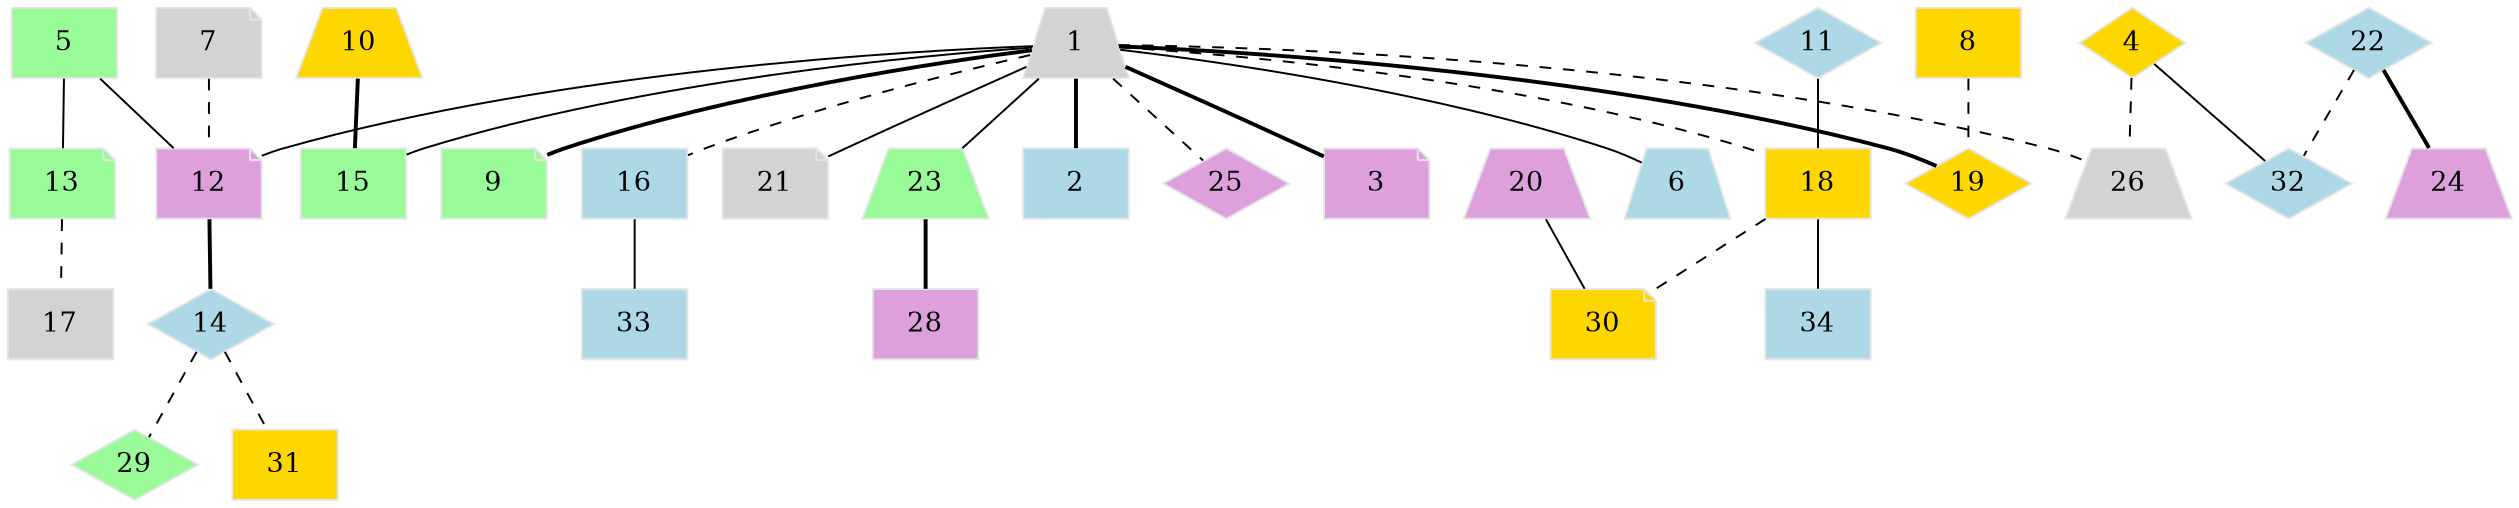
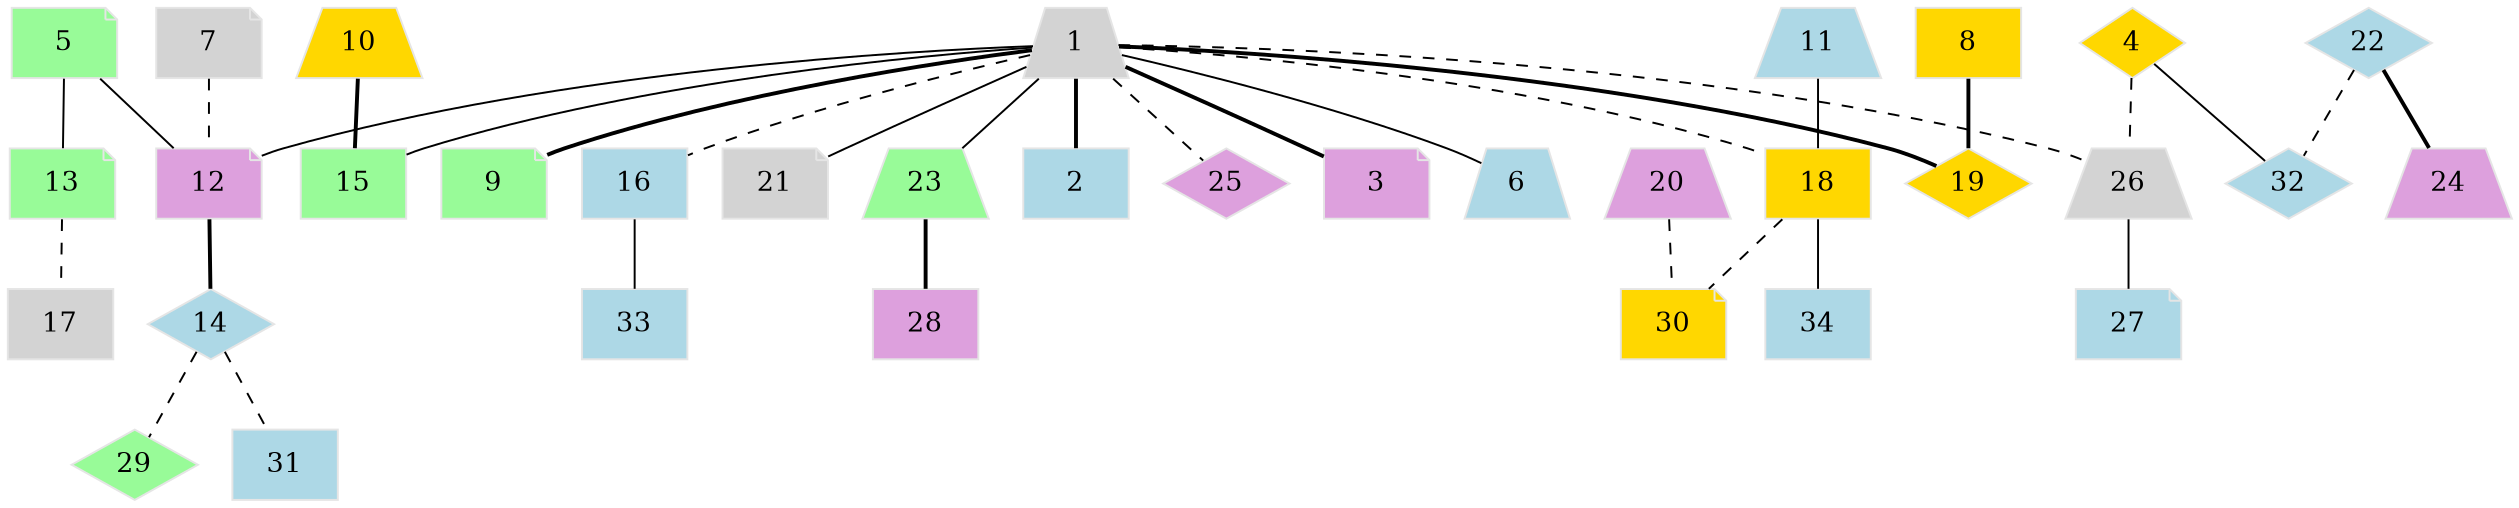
(64, 43) -> (64, 43)
(1818, 43) -> (1818, 43)
(1968, 113) -> (1968, 113)
(1565, 254) -> (1671, 254)
none -> (2129, 324)
(285, 465) -> (285, 465)
